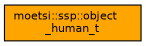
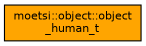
(73, 23) -> (73, 23)
